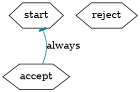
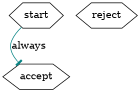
(47, 48) -> (11, 43)
